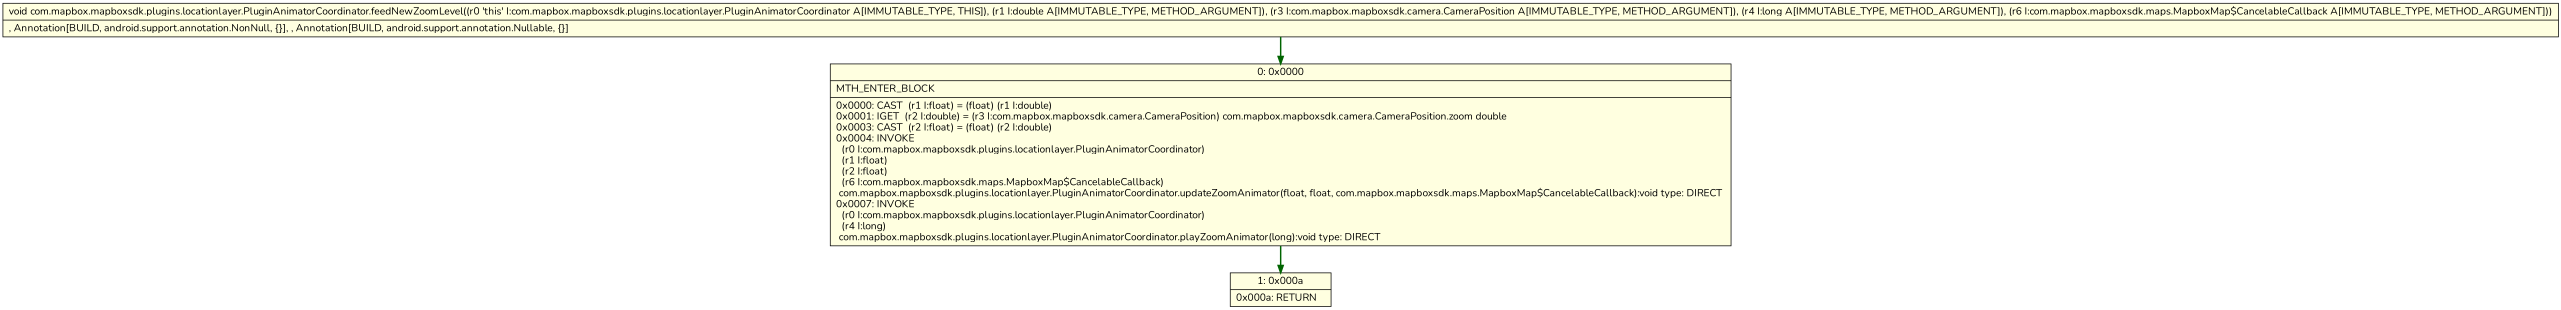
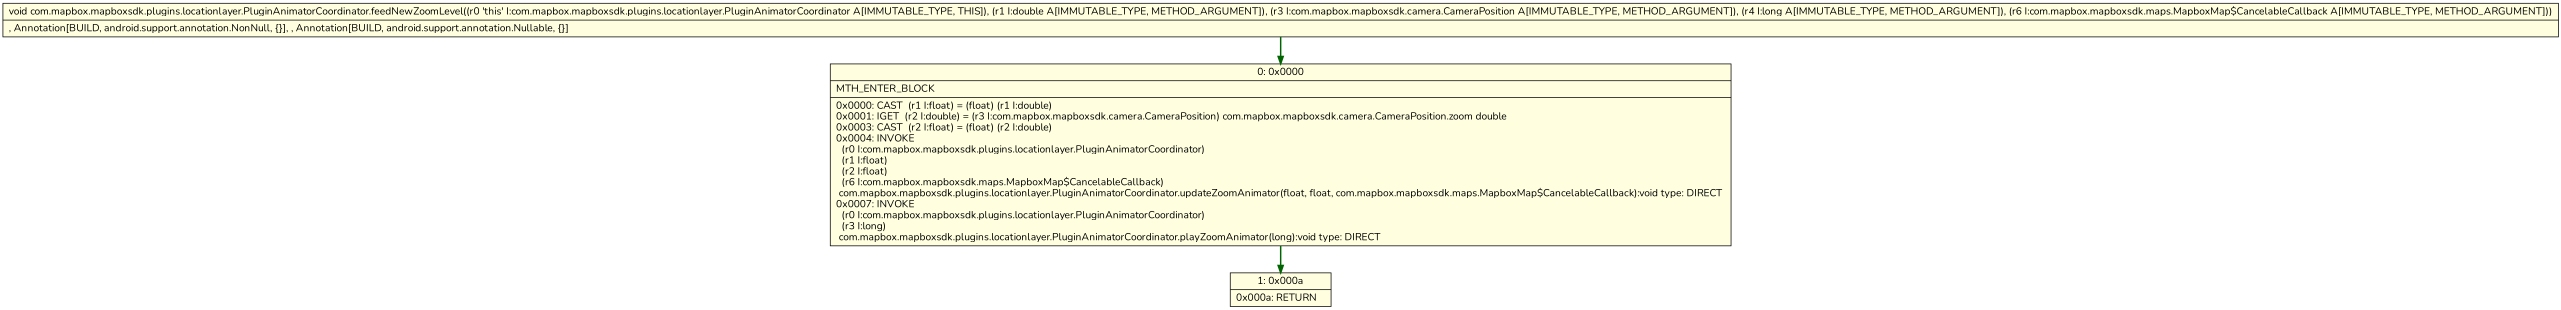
(861, 226) -> (861, 226)
